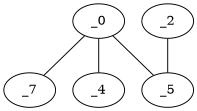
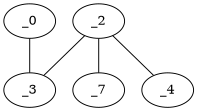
(64, 55) -> (99, 56)
(99, 56) -> (133, 55)
(168, 90) -> (30, 90)
